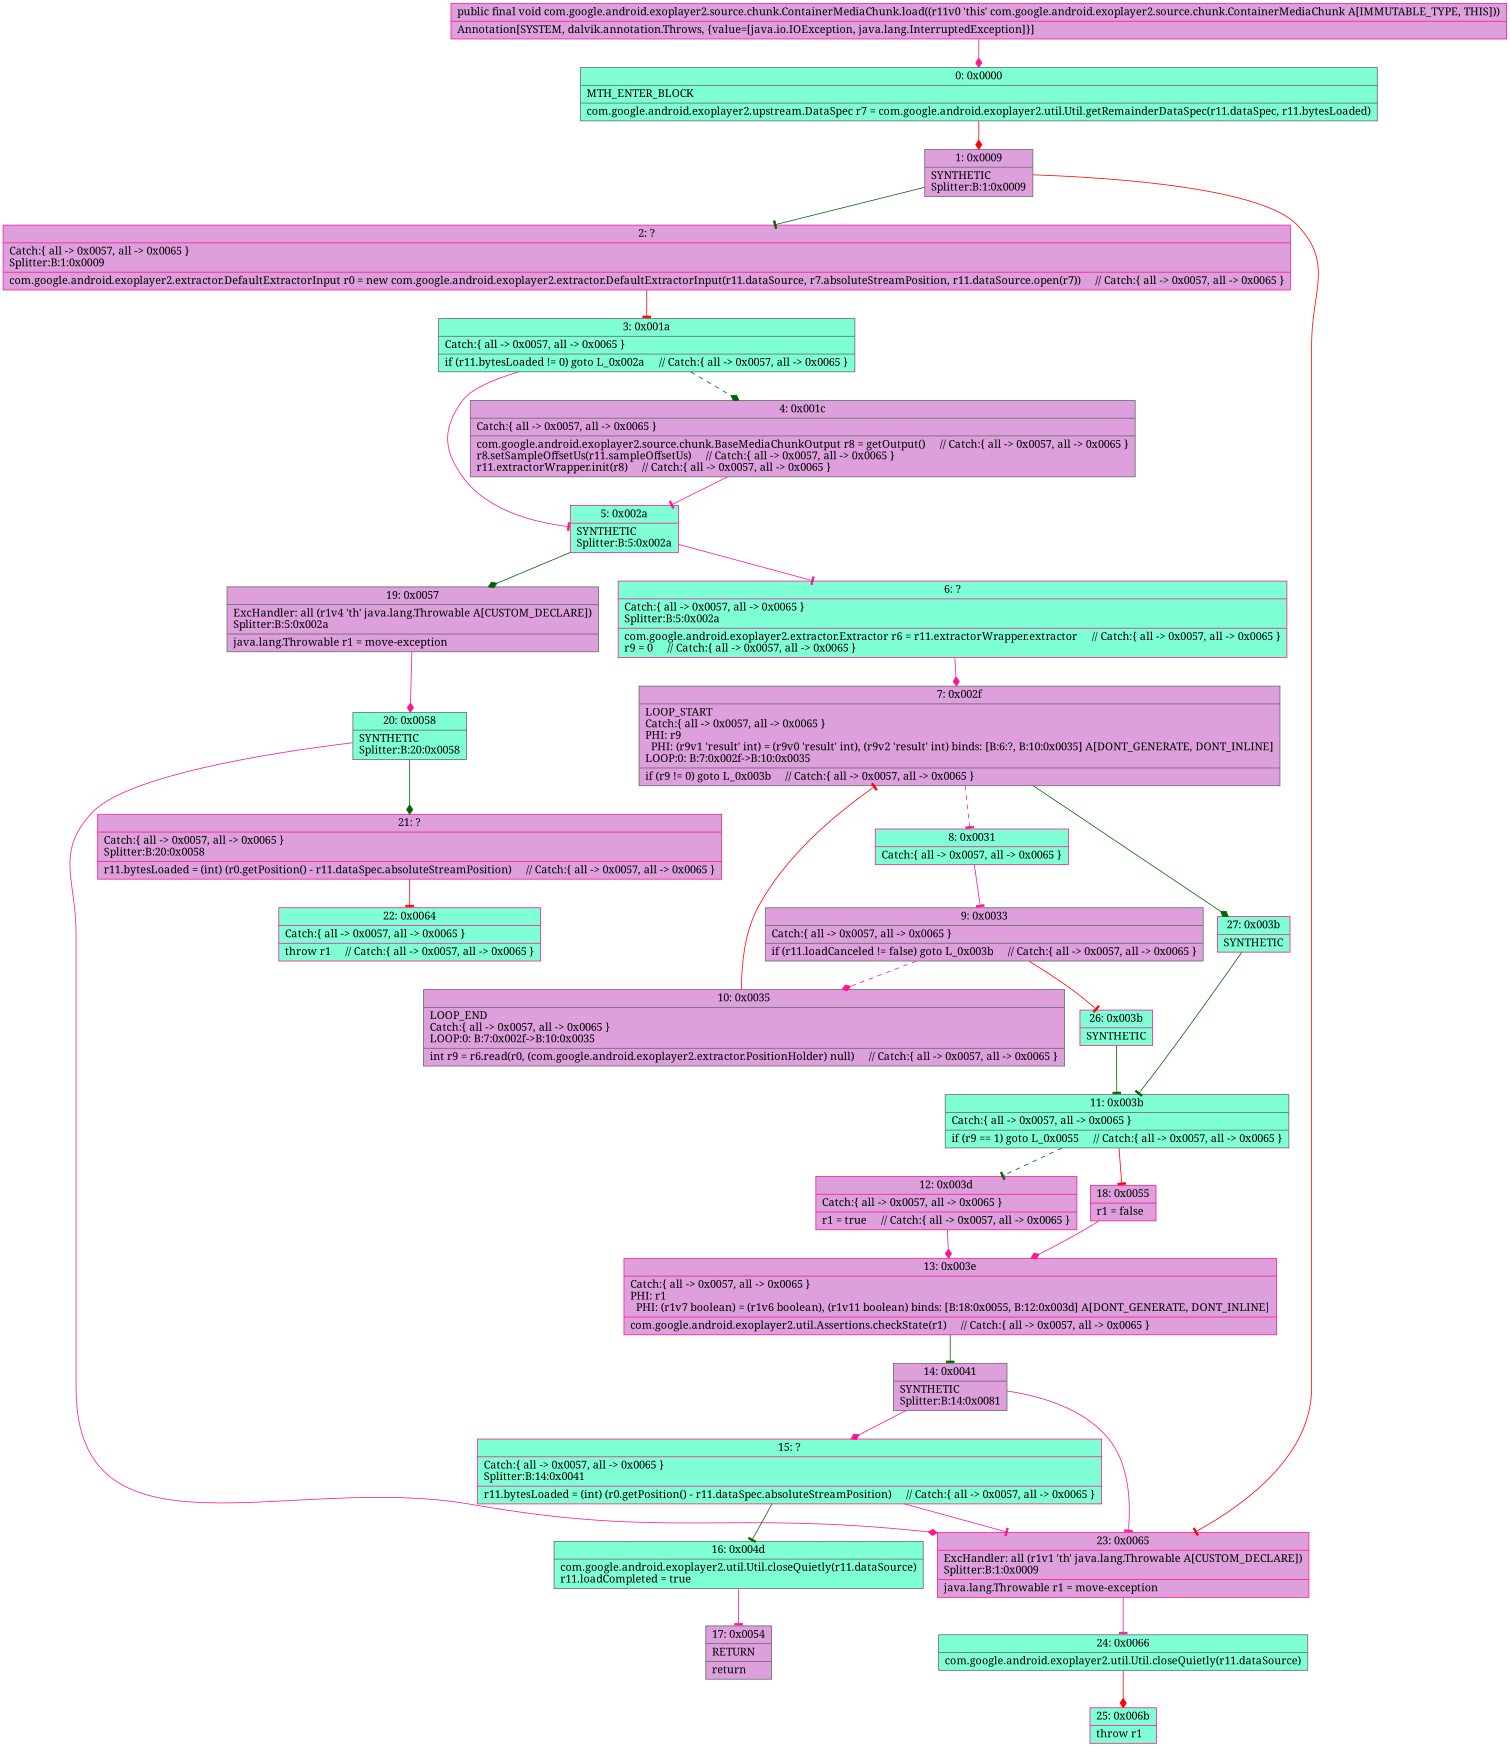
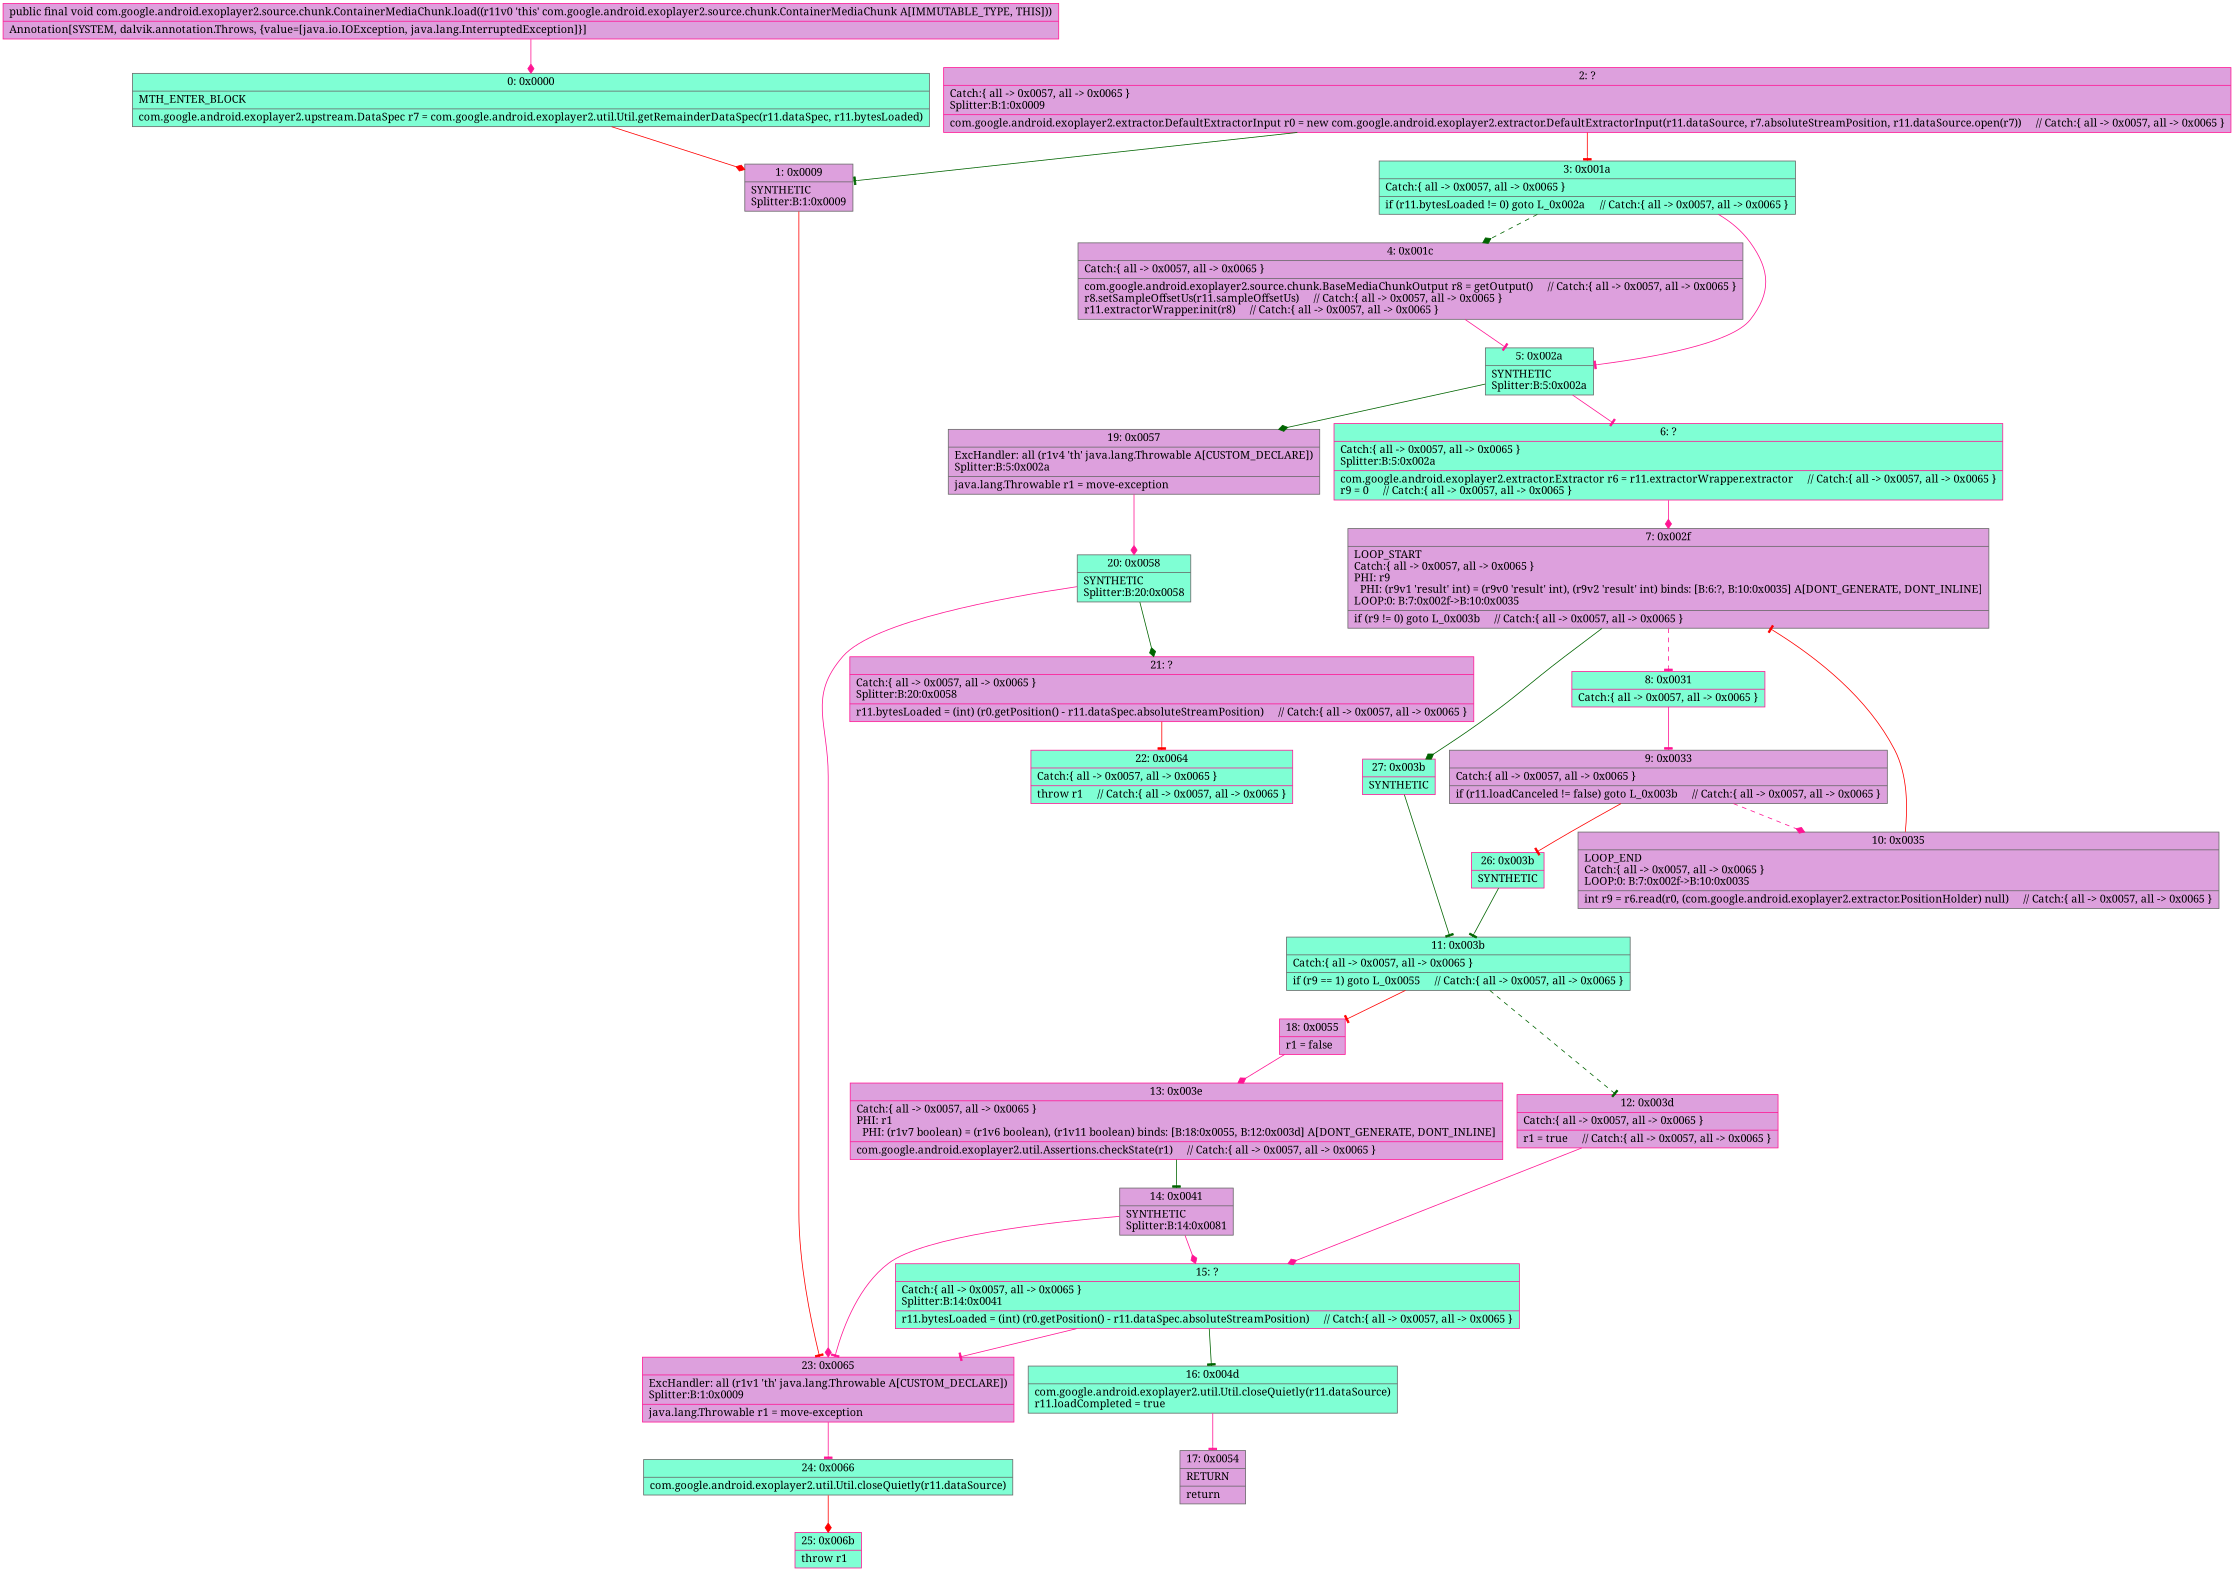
(851, 206) -> (1077, 156)
(624, 529) -> (1539, 371)
(948, 1239) -> (1439, 1204)
